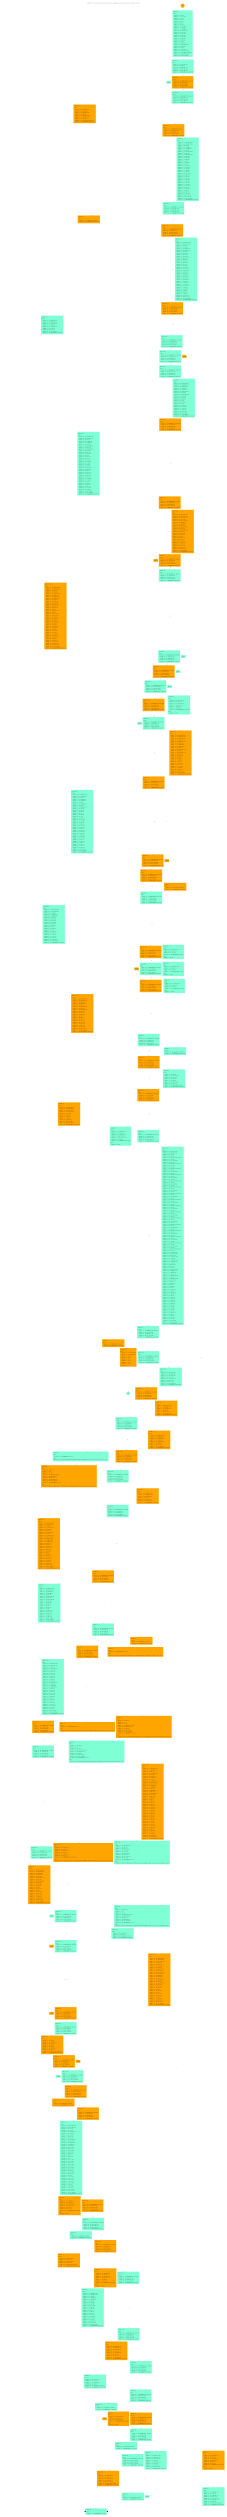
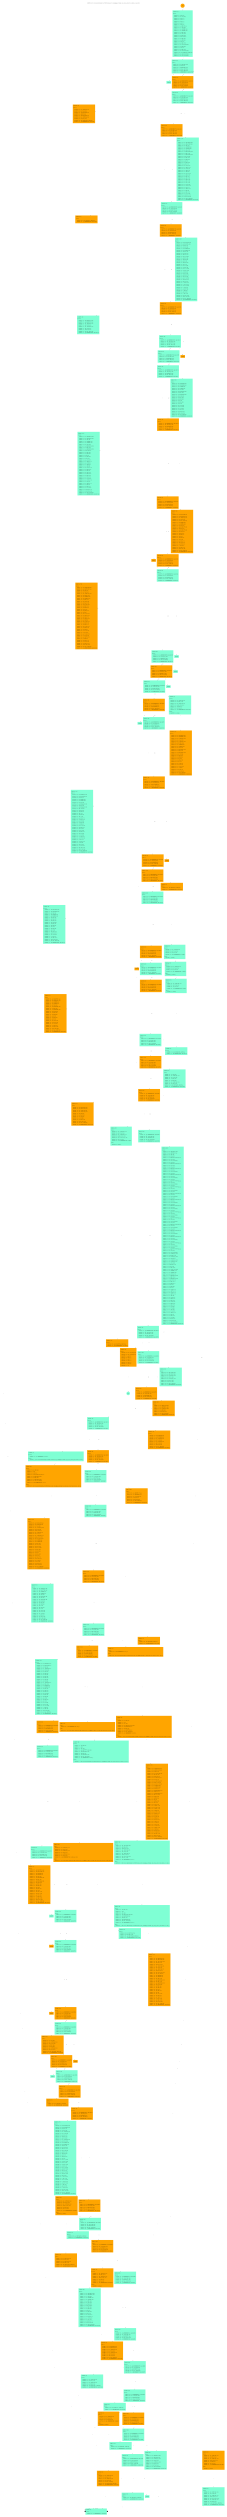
(105, 2419) -> none
